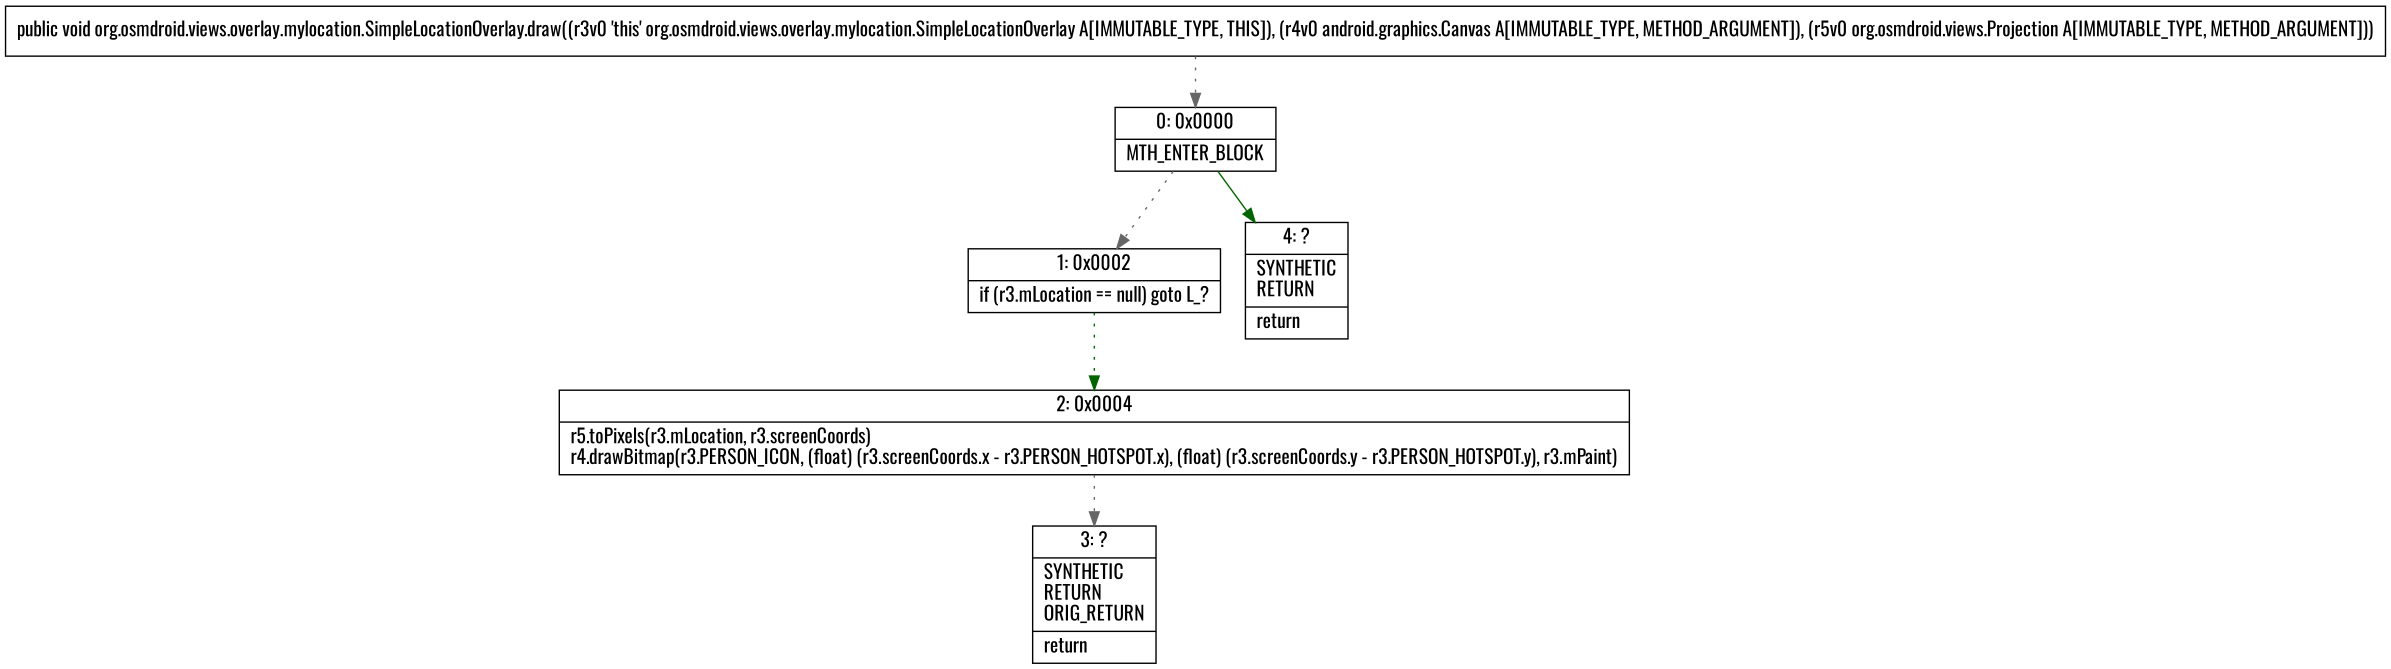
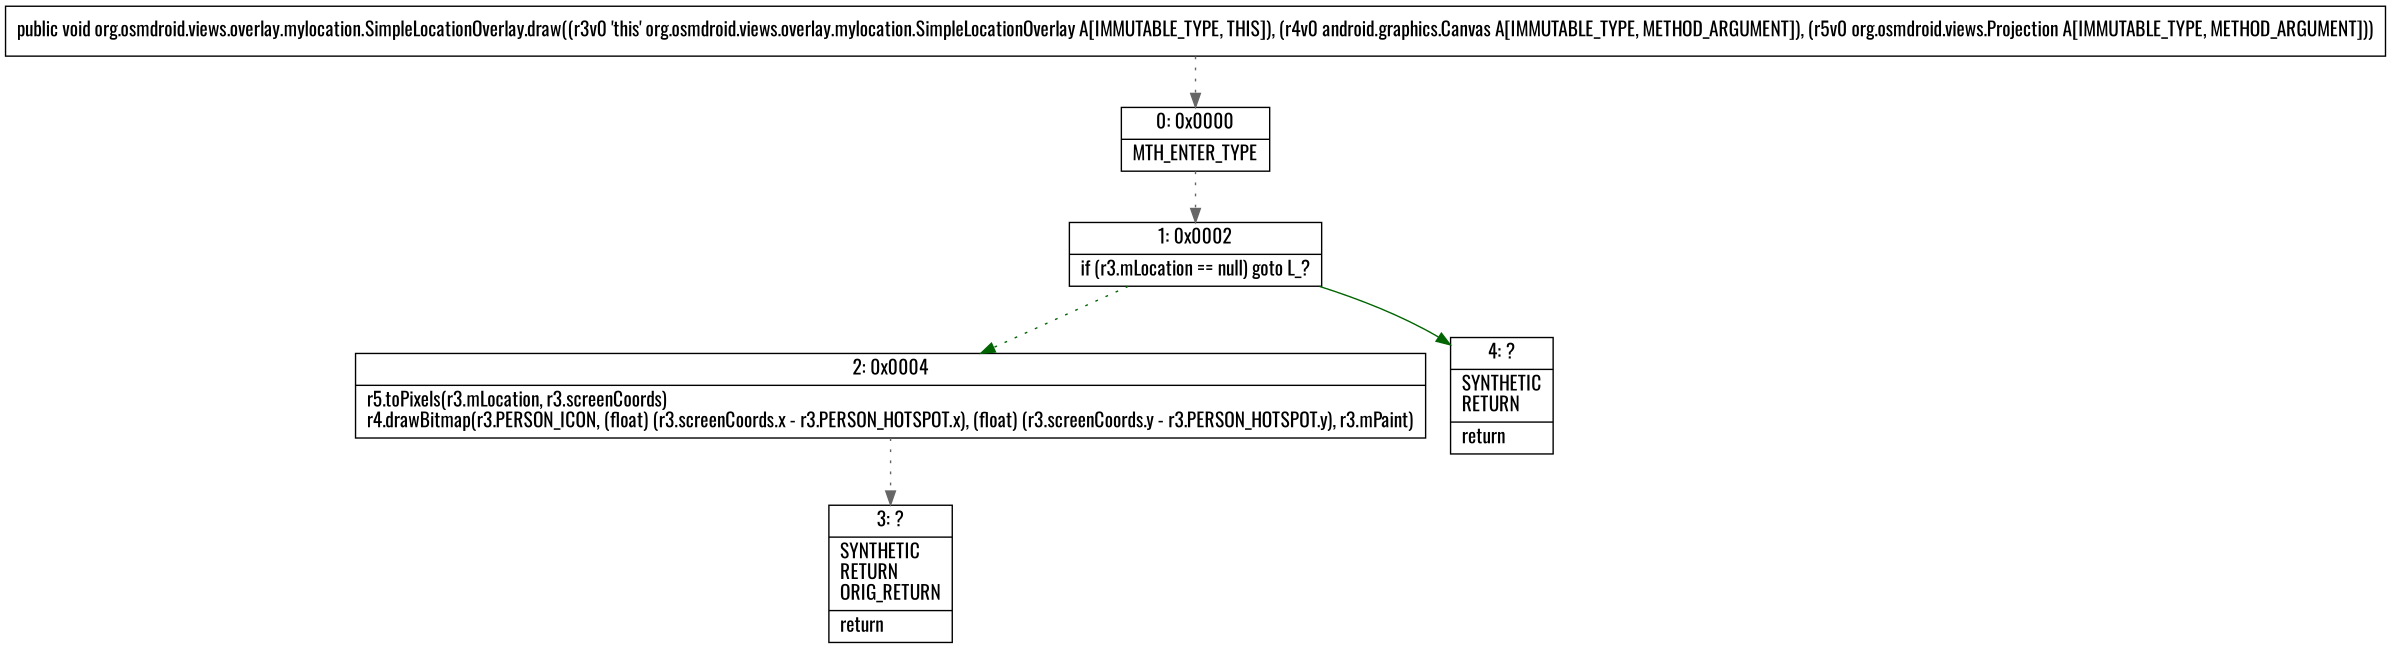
(1196, 155) -> (1196, 155)
(1232, 191) -> (1380, 309)
